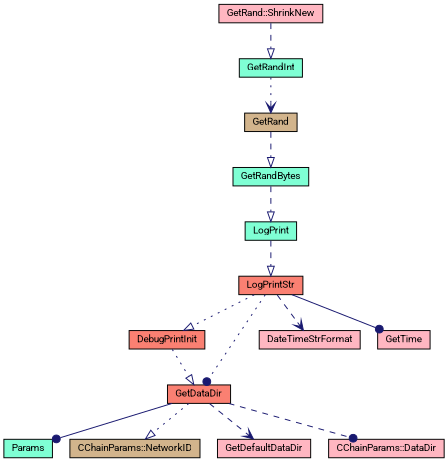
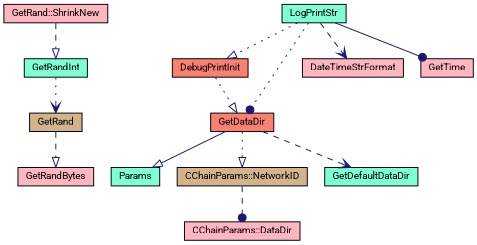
(271, 177) -> (56, 177)
(271, 231) -> none
(271, 285) -> (314, 14)
(289, 420) -> (242, 200)
(116, 421) -> (193, 147)
(264, 449) -> (371, 177)
